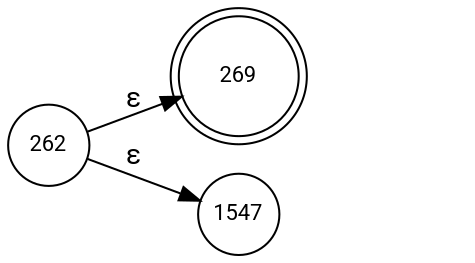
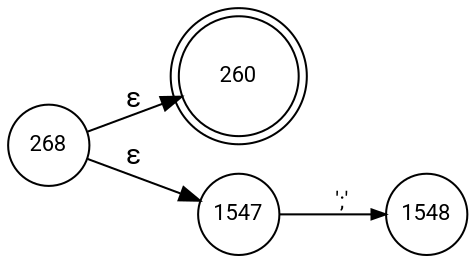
(239, 76) -> (239, 76)
(49, 145) -> (49, 145)
none -> (427, 214)
